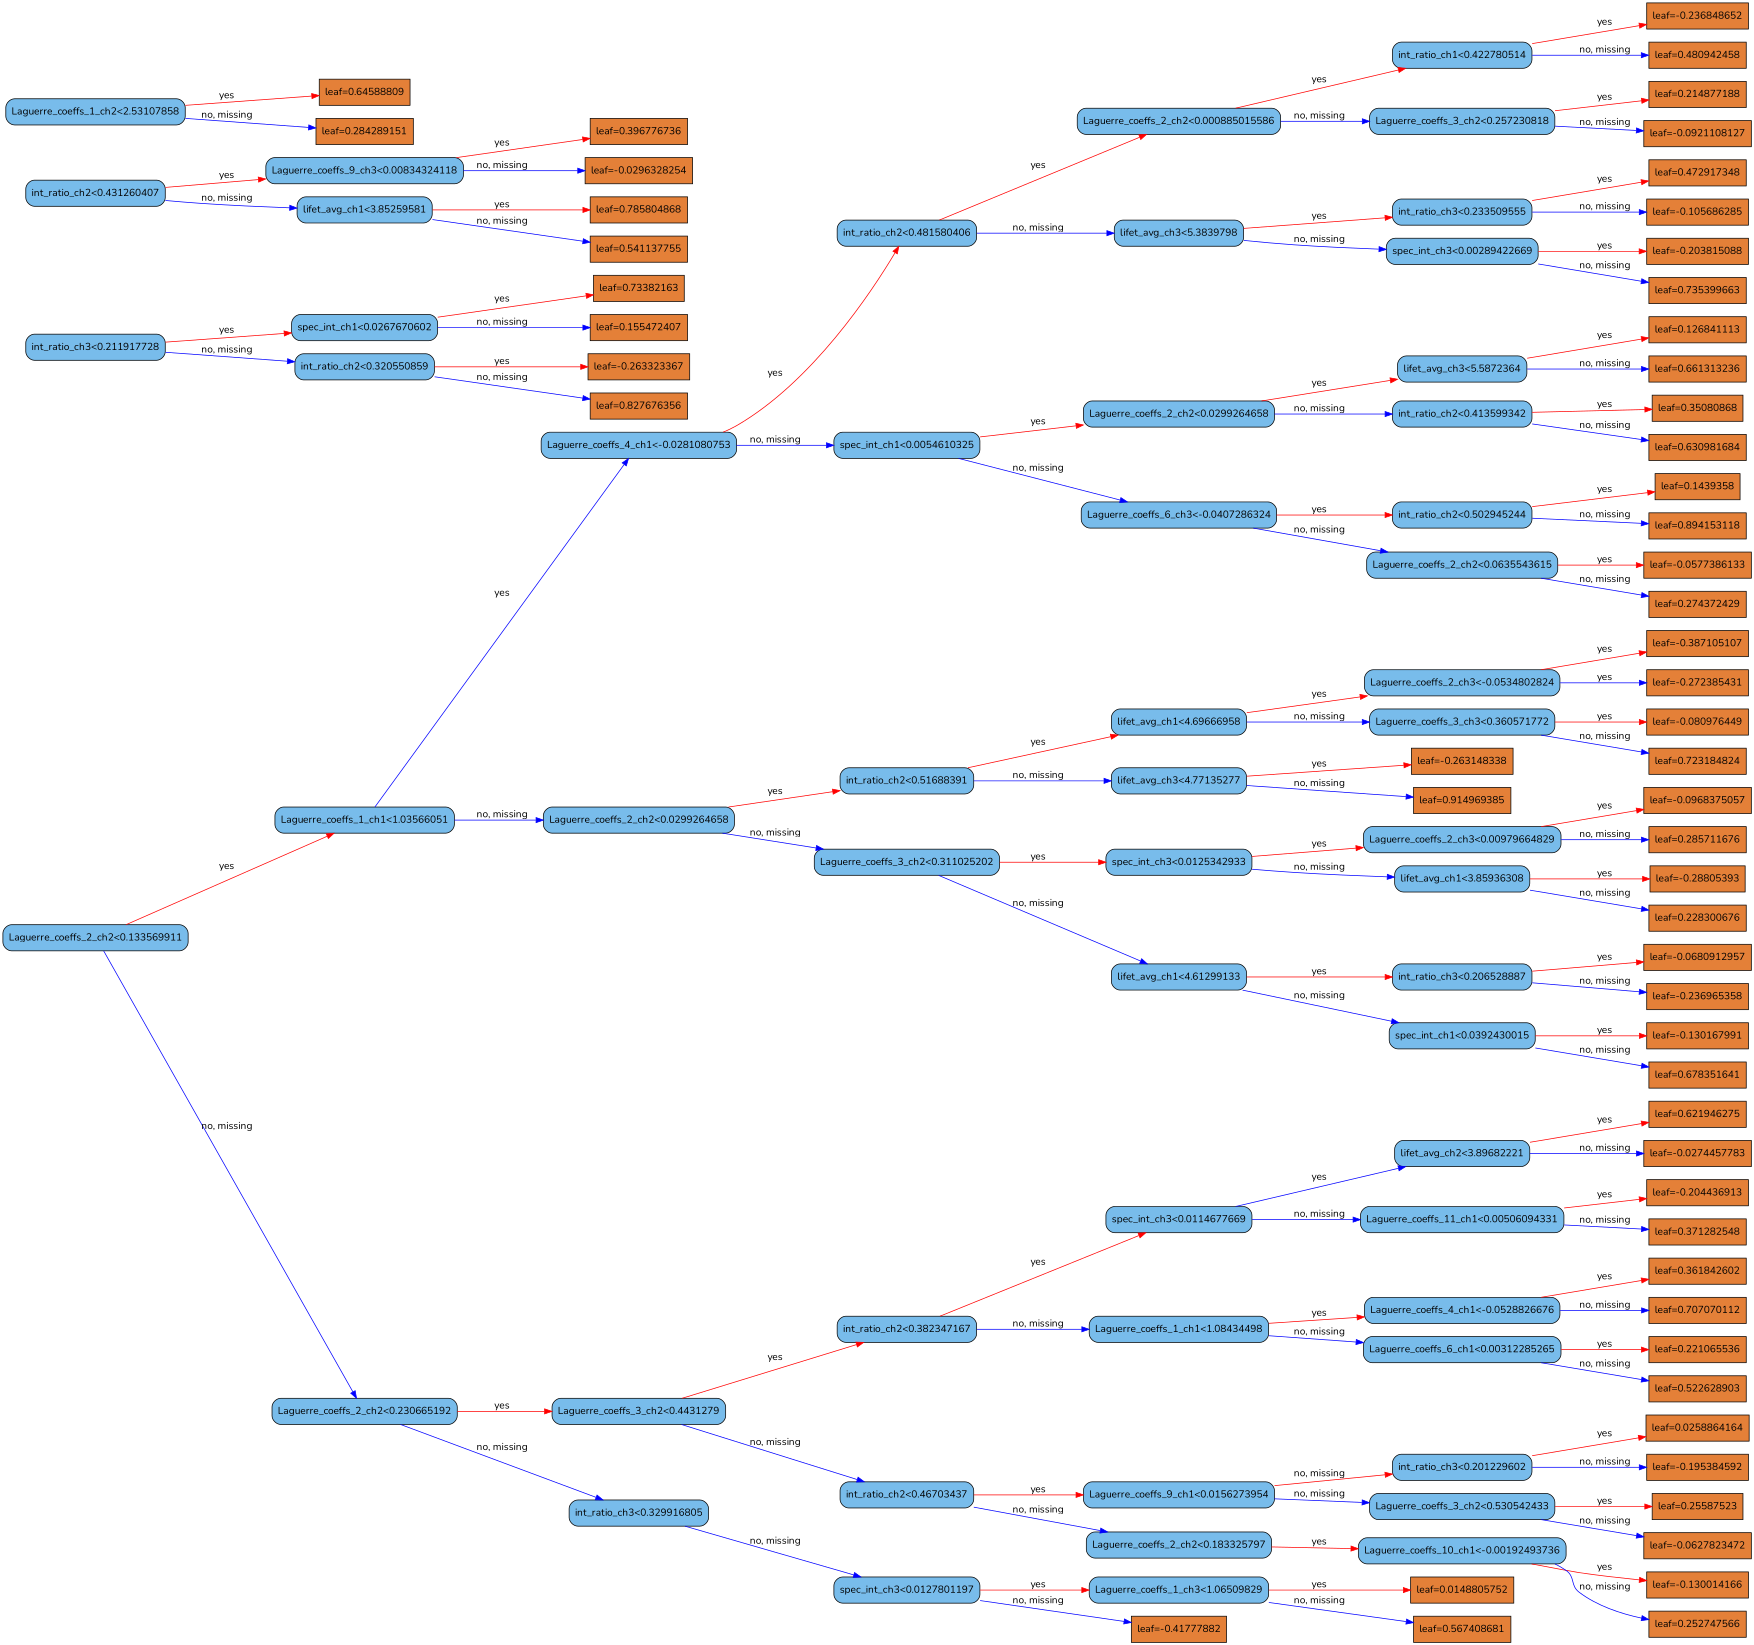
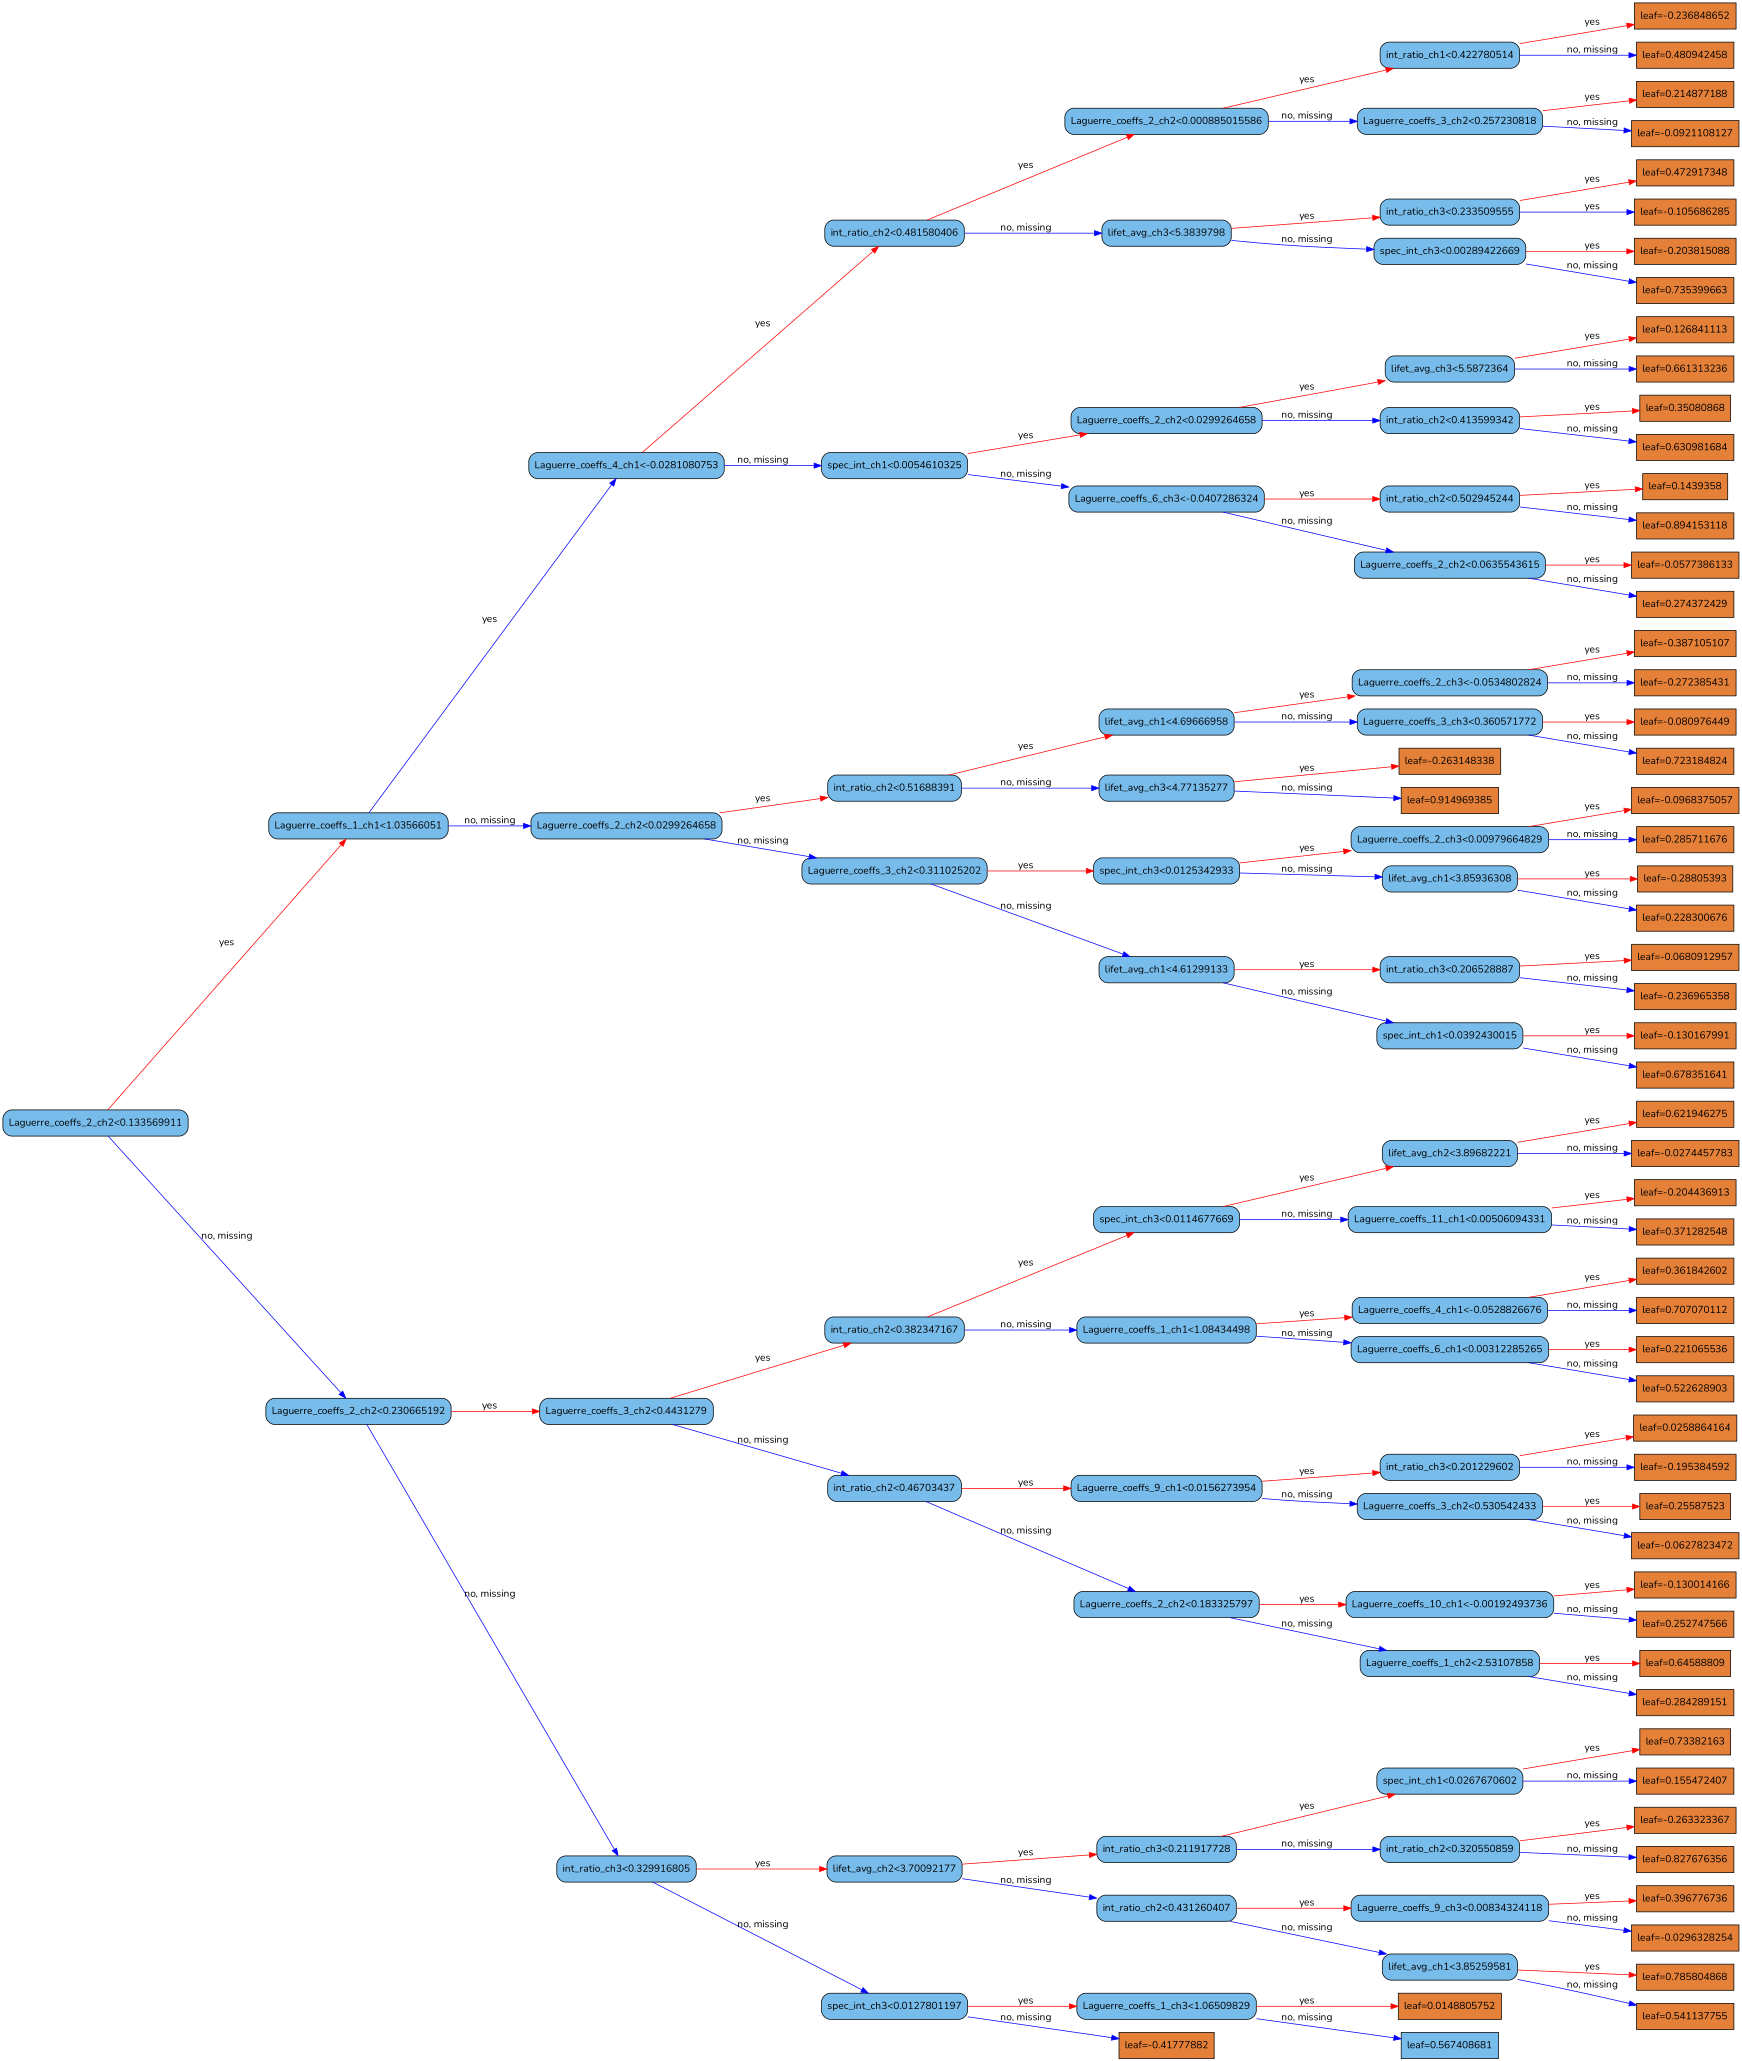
(1605, 207) -> (1593, 207)
(1605, 677) -> (1593, 677)
(1317, 1187) -> (1305, 1187)
(1319, 1473) -> (1307, 1471)
(1462, 1629) -> (1450, 2046)
none -> (1305, 1633)
none -> (895, 1869)
